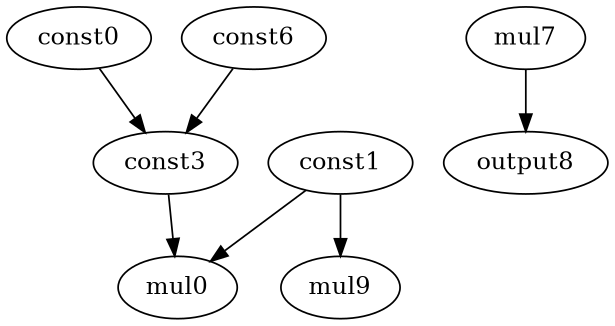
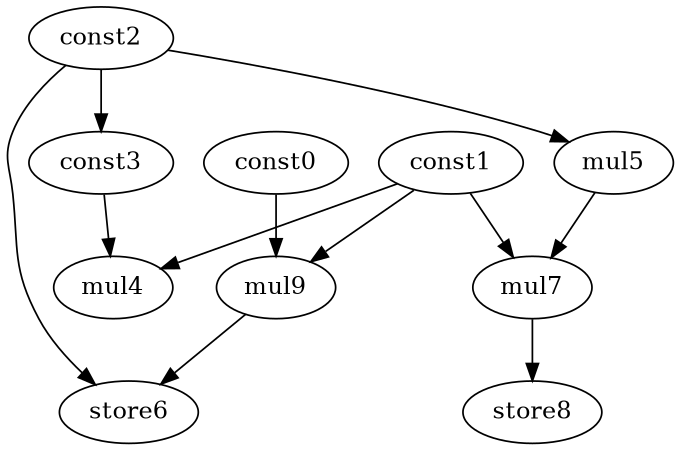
(254, 38) -> (101, 38)
(117, 93) -> (276, 216)
(526, 163) -> (532, 412)
none -> (614, 163)
none -> (487, 218)
(178, 288) -> (113, 288)
none -> (129, 412)
